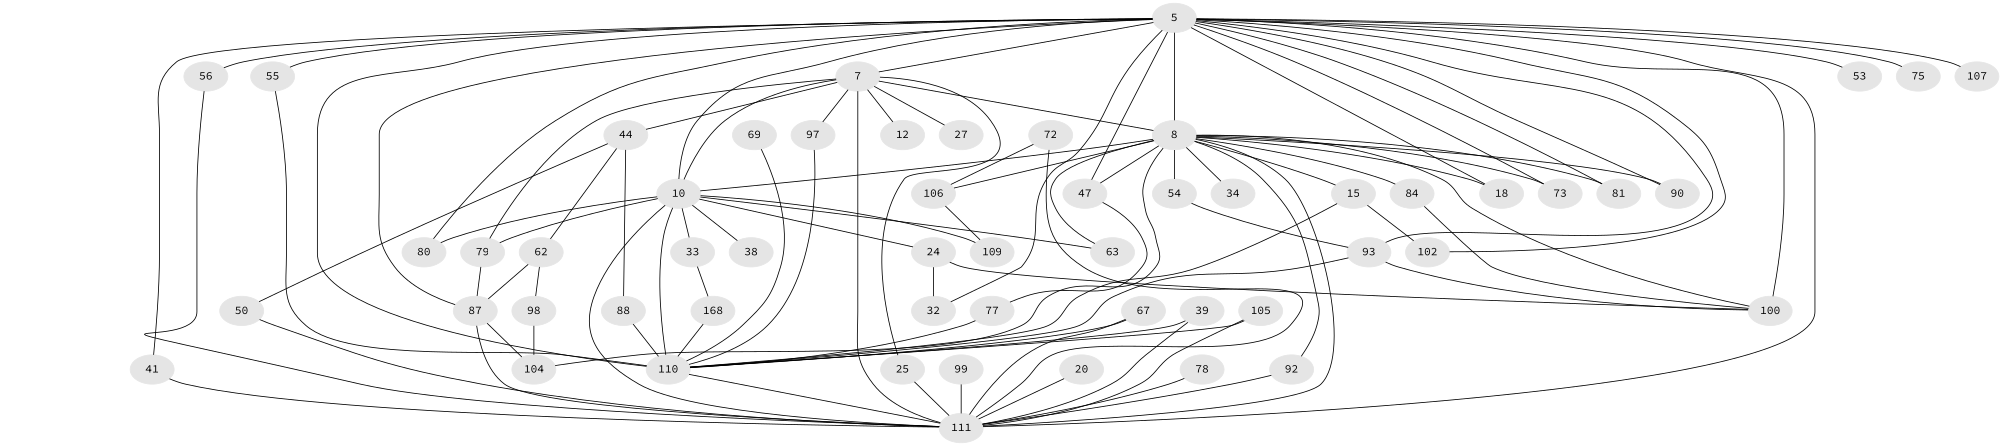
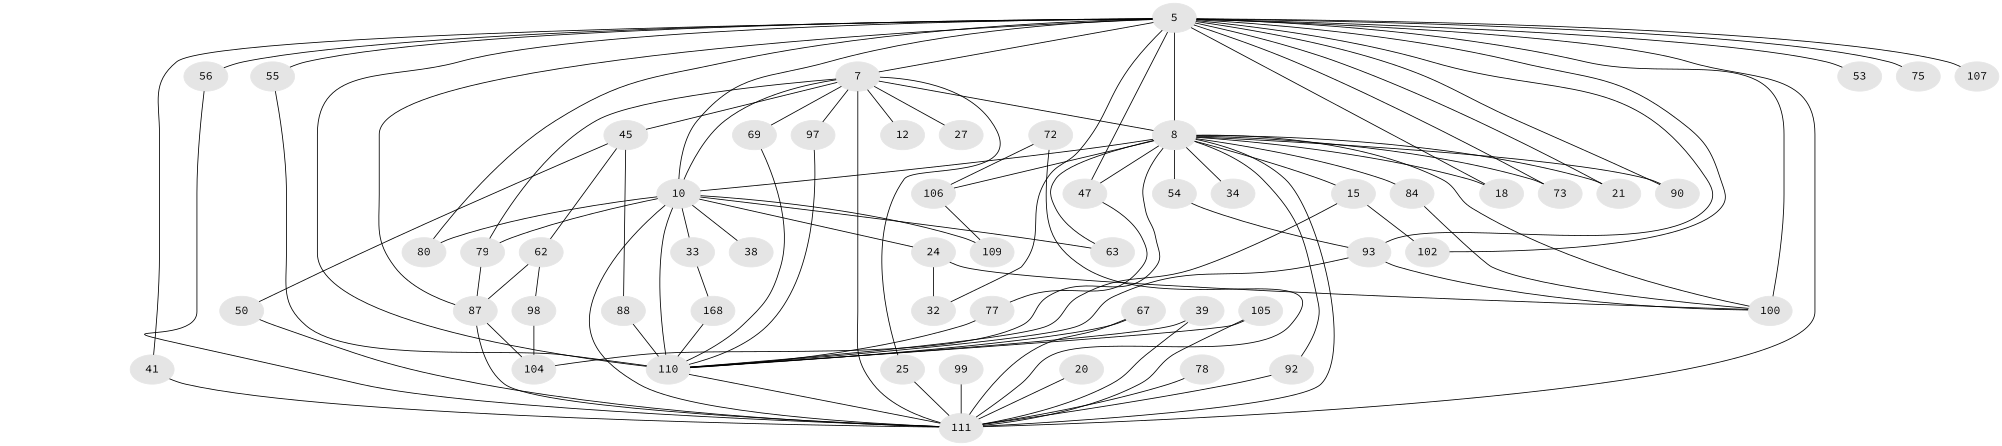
none -> (806, 106)
(626, 135) -> (626, 135)
(1619, 194) -> (1619, 194)
